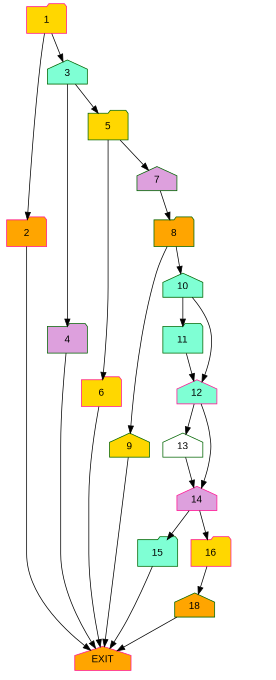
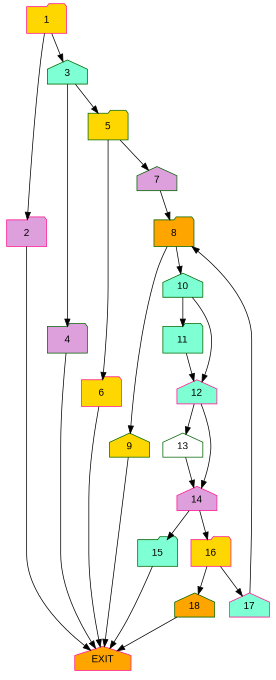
(27, 233) -> (27, 233)
none -> (249, 606)
